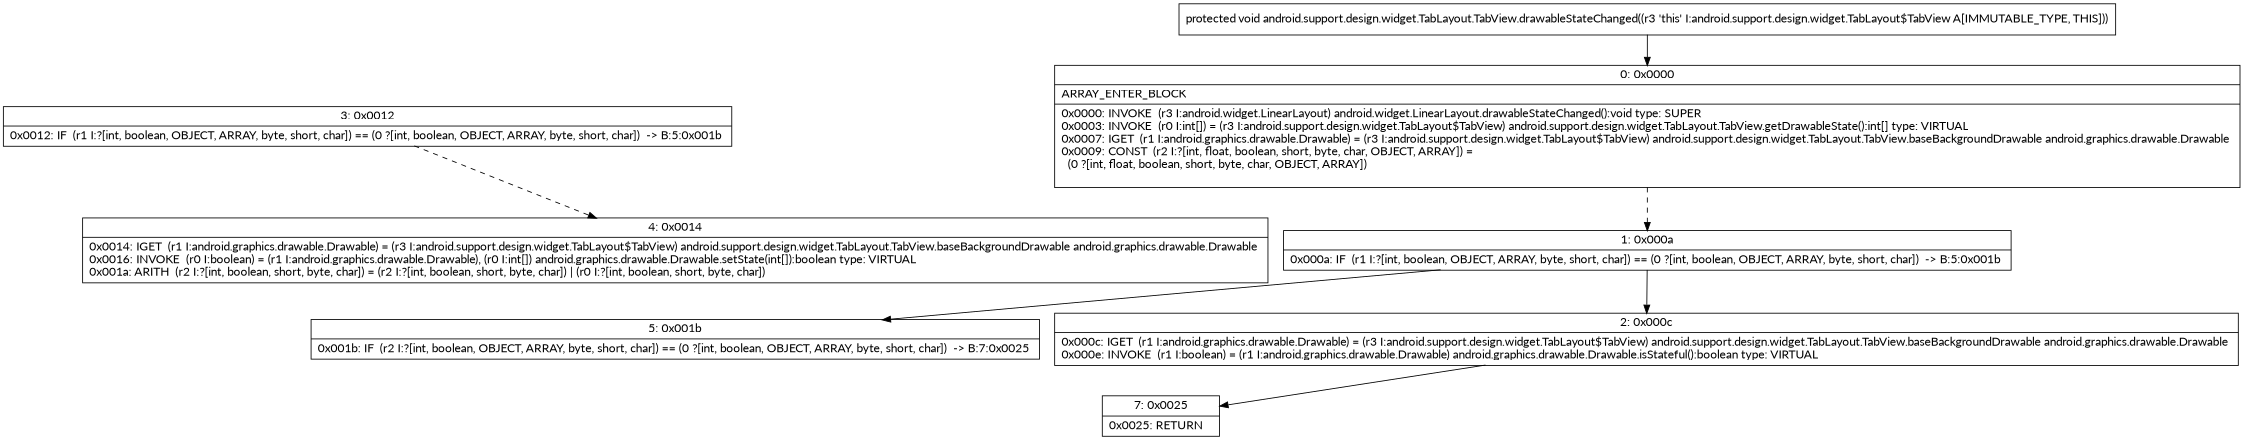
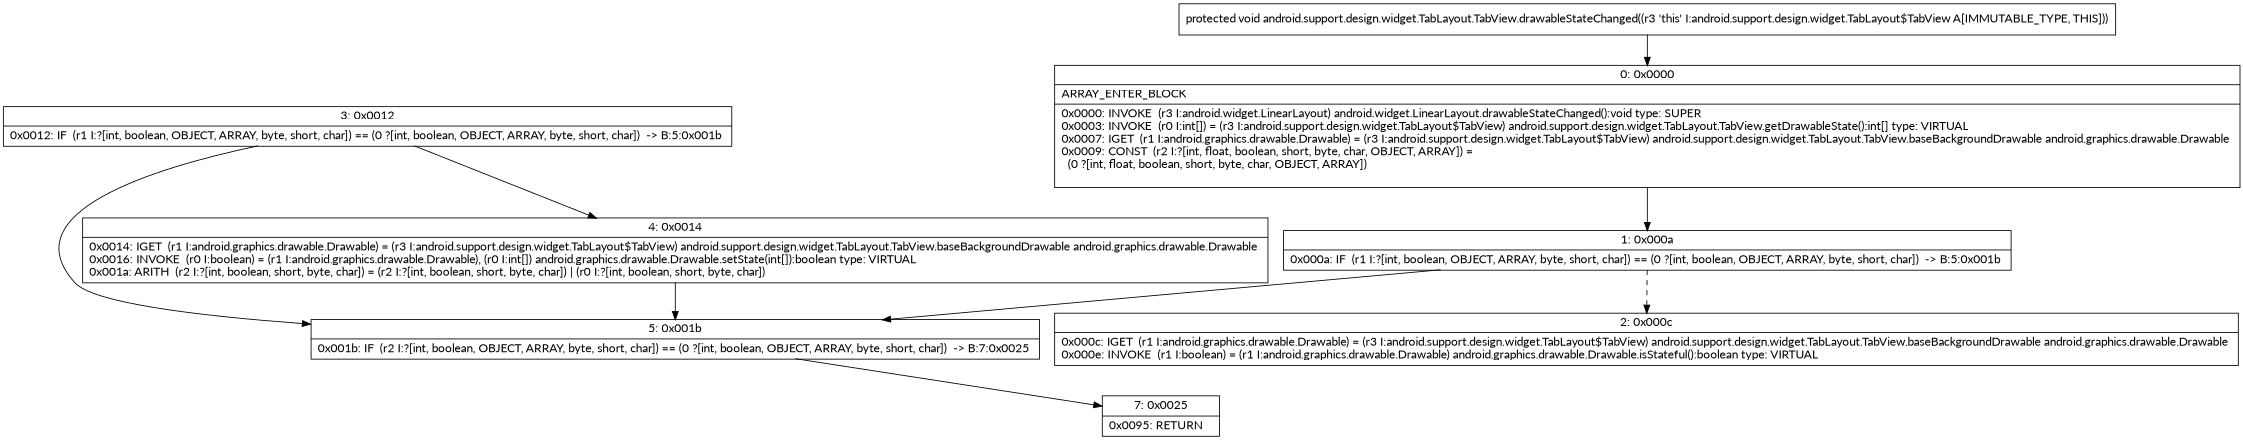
(502, 181) -> (502, 181)
(1647, 205) -> (1647, 205)
none -> (65, 265)
(1647, 287) -> (1647, 287)
none -> (675, 297)
(1357, 385) -> (945, 382)
(1161, 426) -> (1161, 426)
